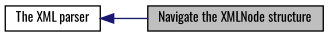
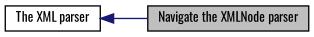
(236, 18) -> (228, 18)
